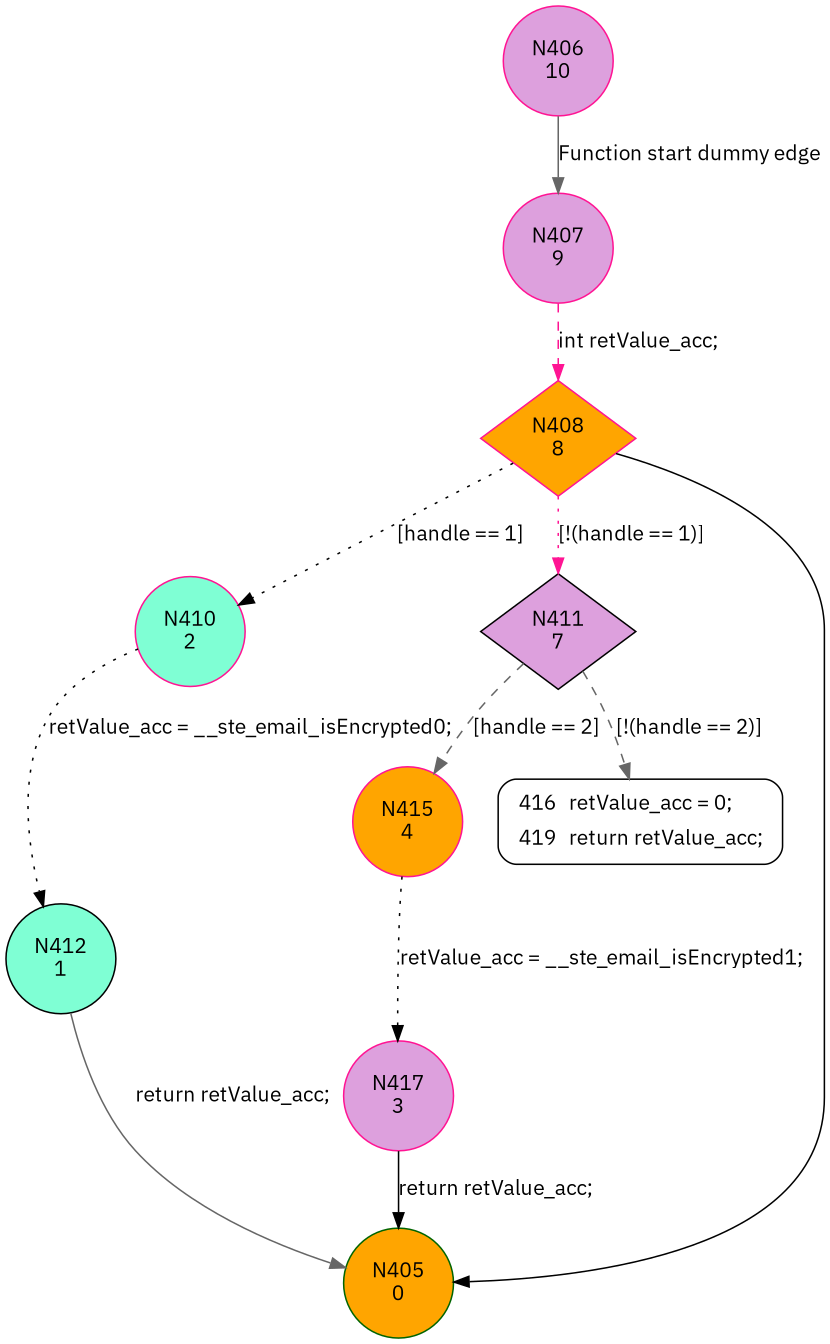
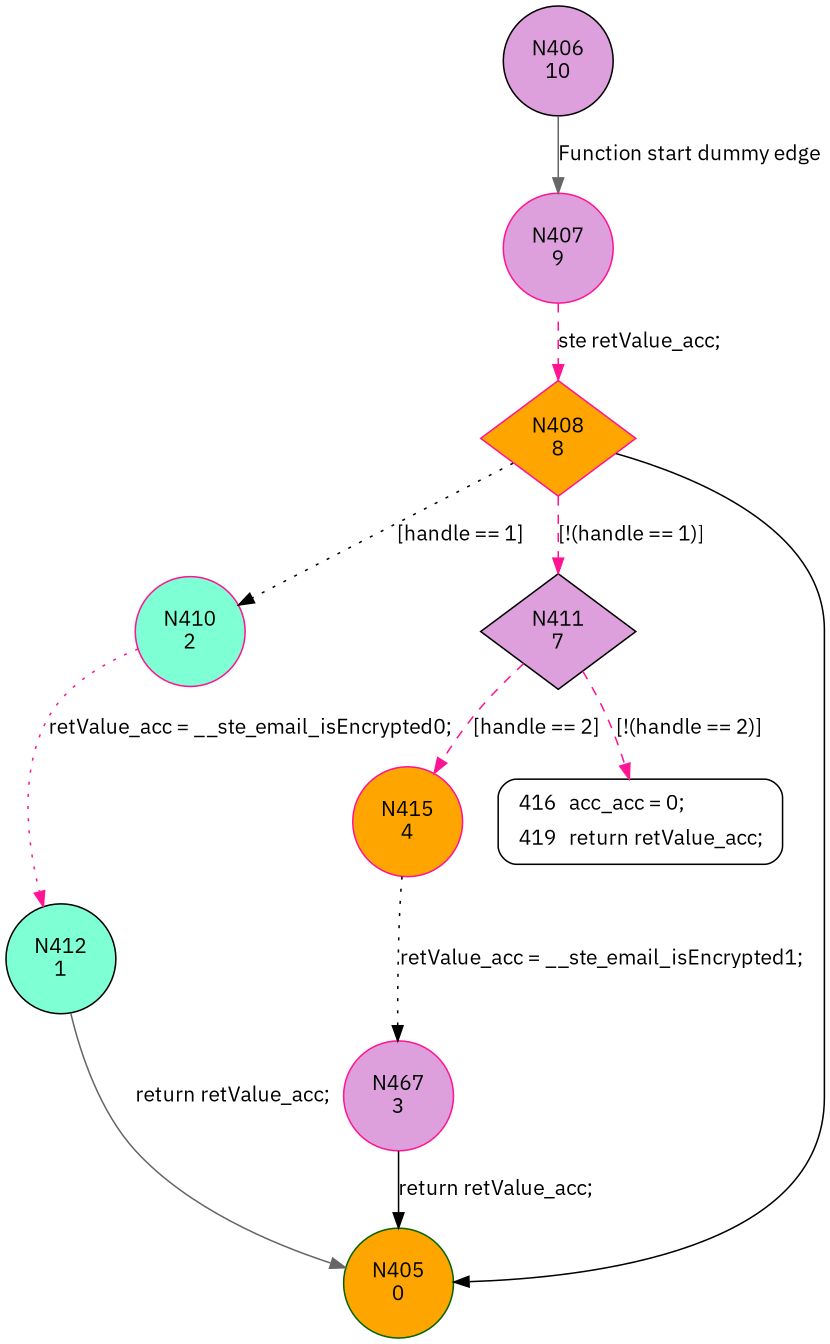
(558, 61) -> (558, 61)
(639, 342) -> (640, 342)
(558, 527) -> (558, 527)
(480, 709) -> (480, 709)
(607, 717) -> (607, 717)
(36, 747) -> (36, 747)
(651, 803) -> (627, 803)
(399, 1096) -> (399, 1096)
